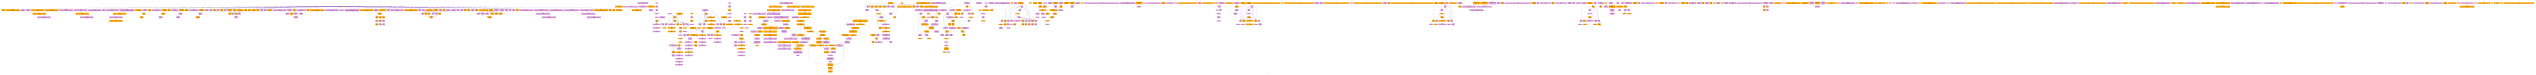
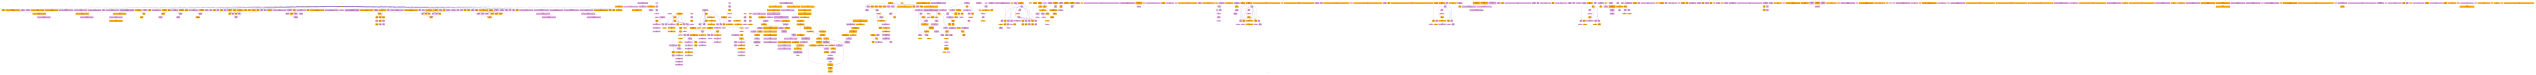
(1534, 3) -> (1534, 3)
